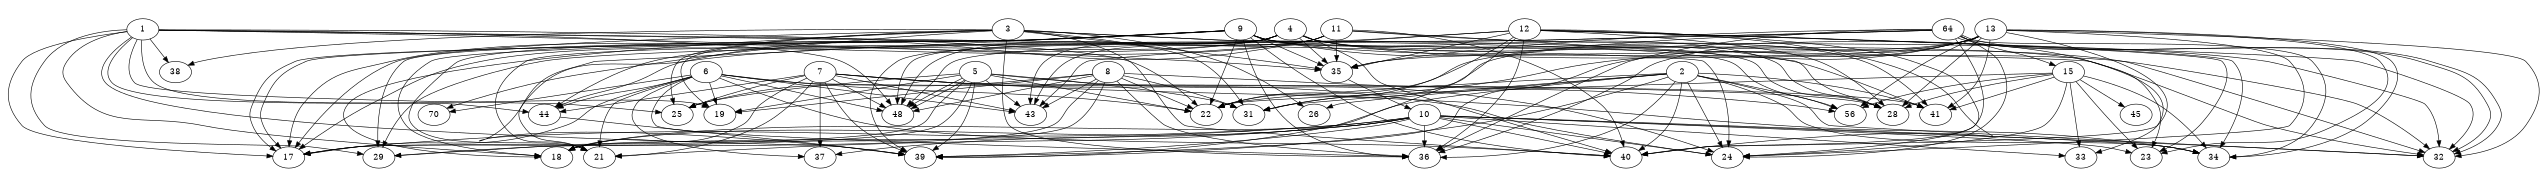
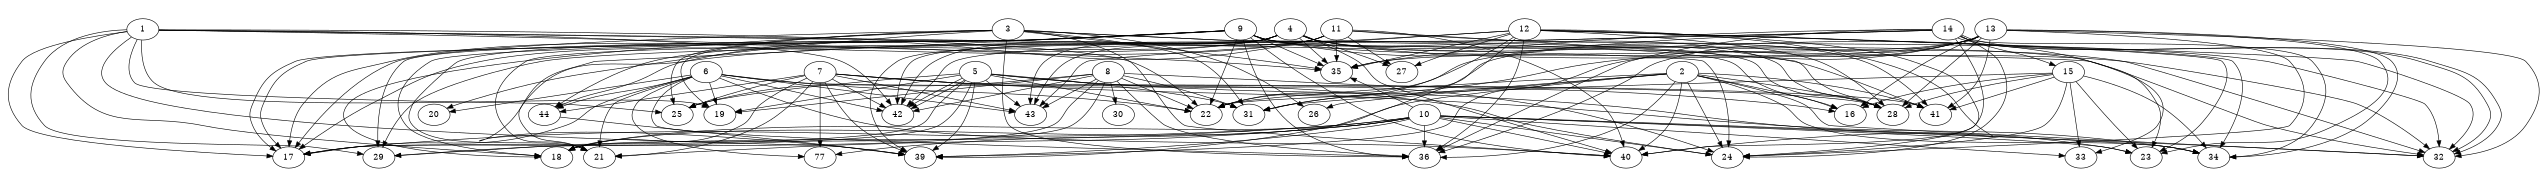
(1948, 29) -> (1948, 29)
(175, 72) -> none
none -> (1402, 72)
(1377, 93) -> (1385, 93)
(207, 100) -> none
none -> (1559, 102)
(434, 115) -> (434, 115)
(898, 115) -> (898, 115)
none -> (1118, 115)
(1850, 115) -> (1850, 115)
(2136, 115) -> none
(1454, 127) -> (1787, 87)
(2114, 133) -> none
(820, 157) -> (820, 157)
